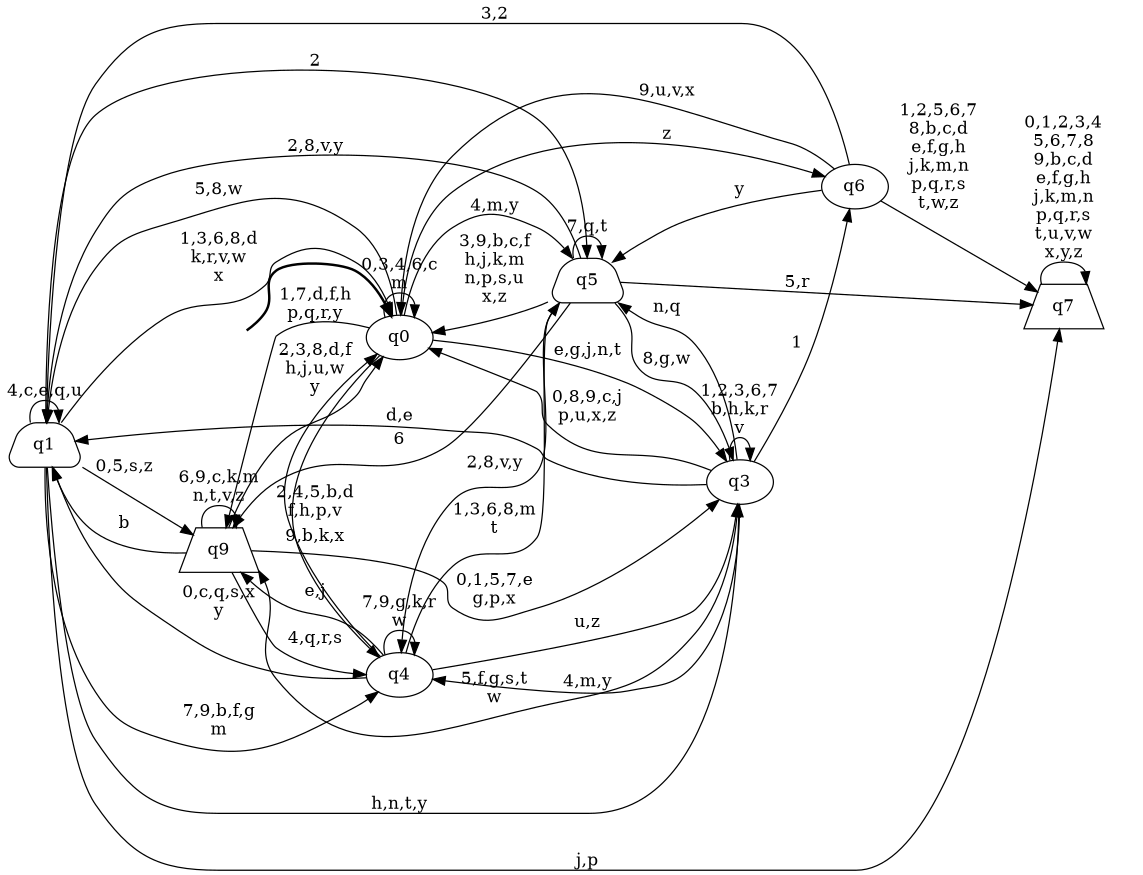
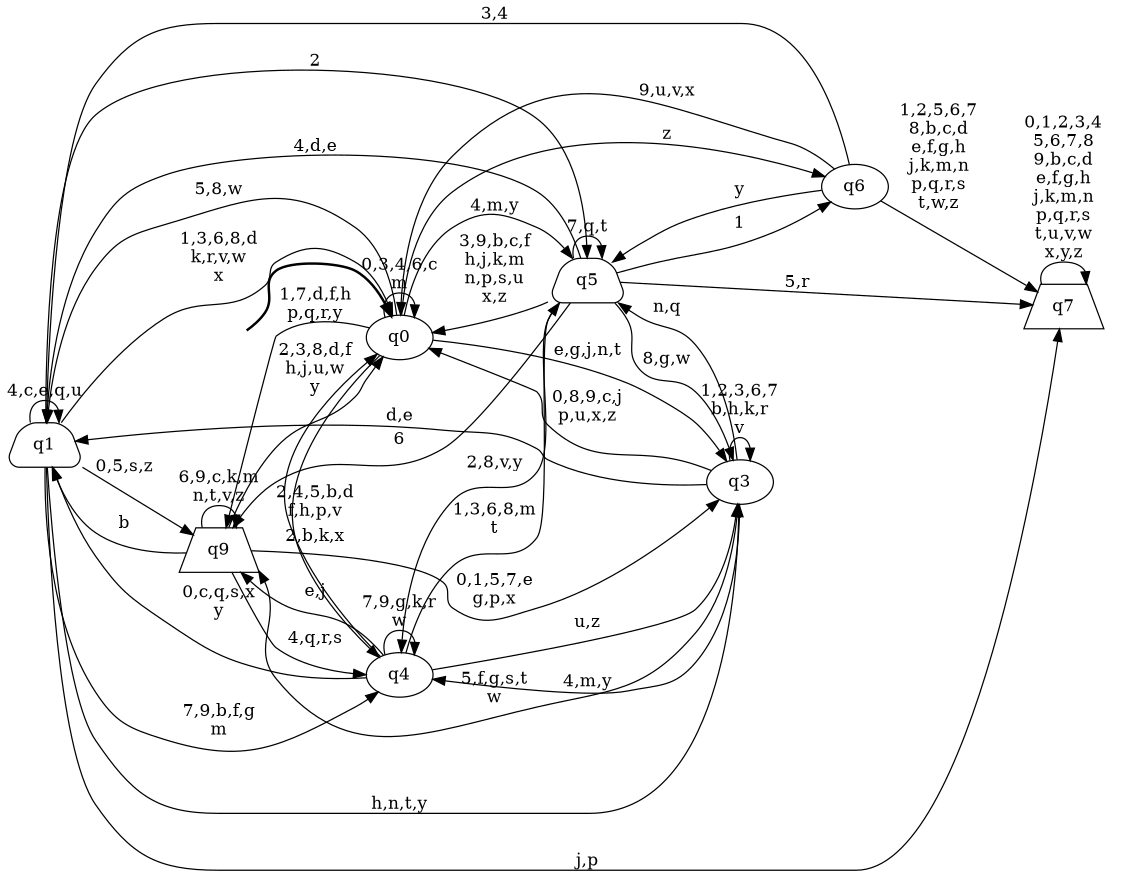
(495, 14) -> (495, 14)
(316, 146) -> (316, 146)
(813, 346) -> (721, 249)
(316, 536) -> (316, 536)
